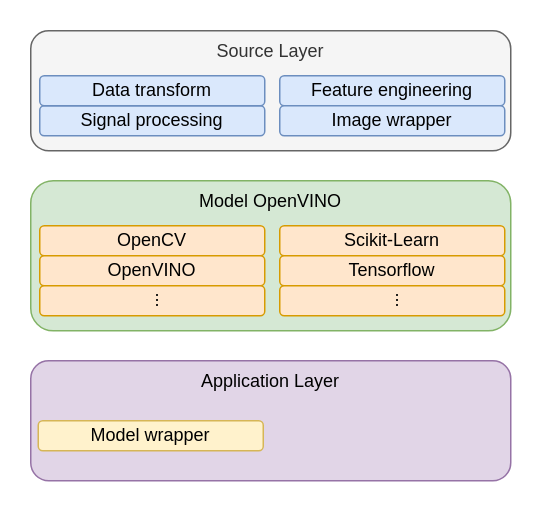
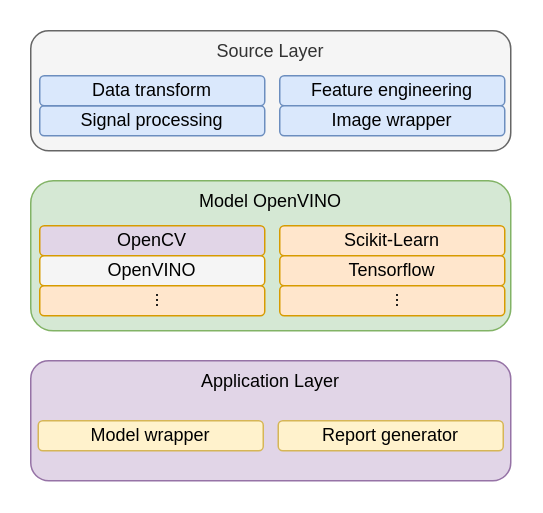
(152, 241) -> (152, 241)
(152, 271) -> (152, 271)
none -> (391, 436)
